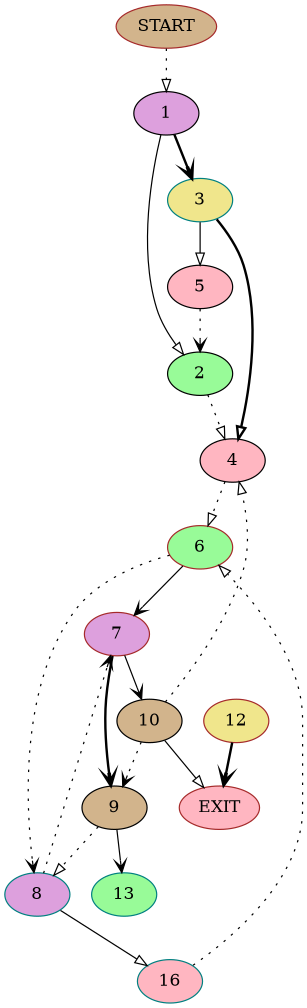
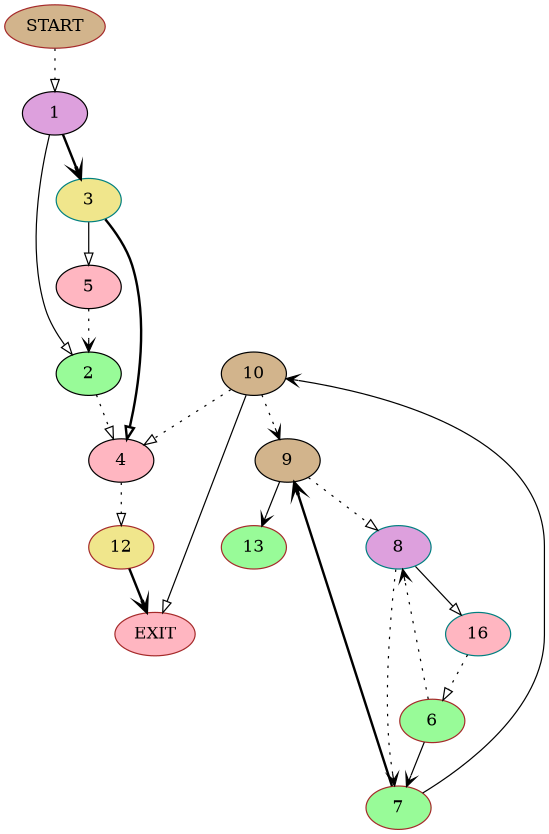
(219, 498) -> (121, 498)
(117, 634) -> (399, 808)
(124, 895) -> (254, 547)
